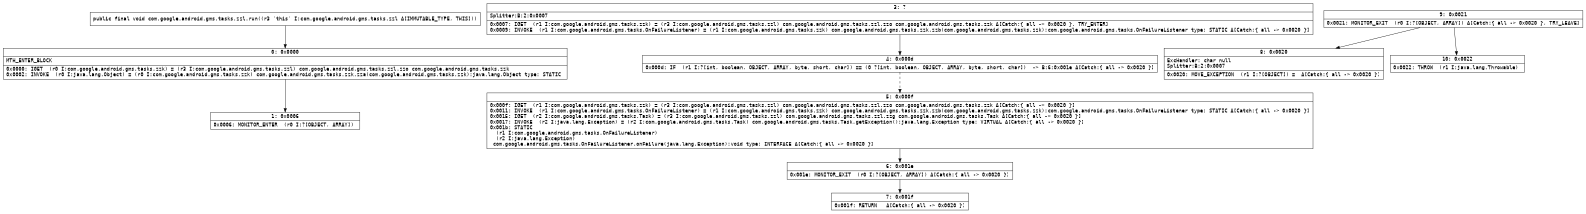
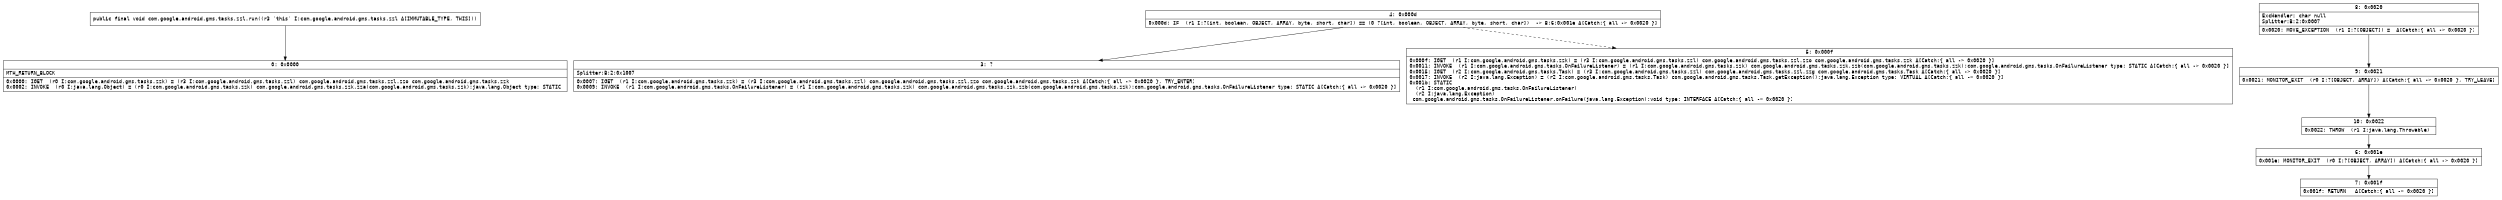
(519, 16) -> (606, 73)
(1380, 37) -> (2369, 49)
(900, 43) -> (1223, 44)
(29, 61) -> (31, 73)
(285, 121) -> none
(900, 154) -> (2369, 140)
